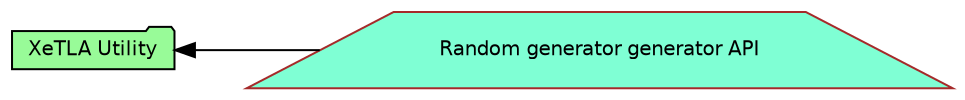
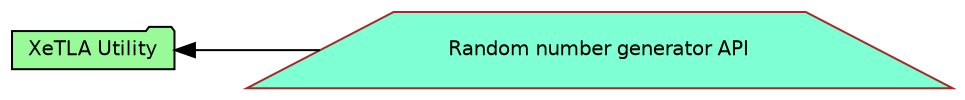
(600, 50) -> (600, 50)
